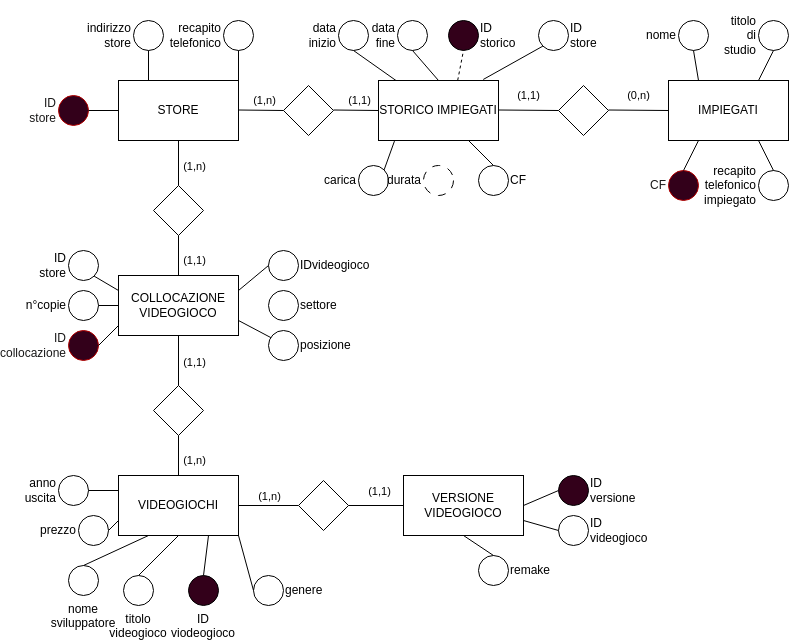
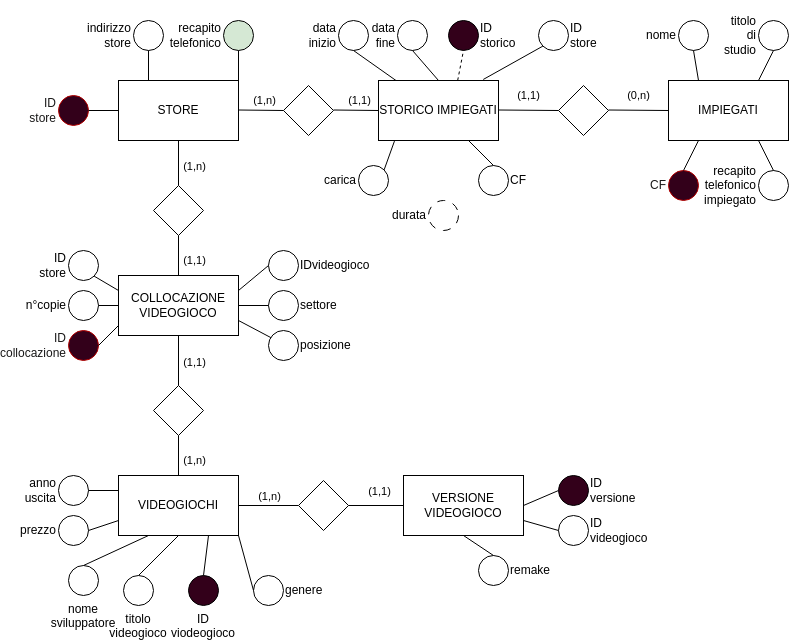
(239, 36) -> (239, 36)
(439, 181) -> (444, 216)
none -> (254, 306)
(94, 531) -> (74, 531)
